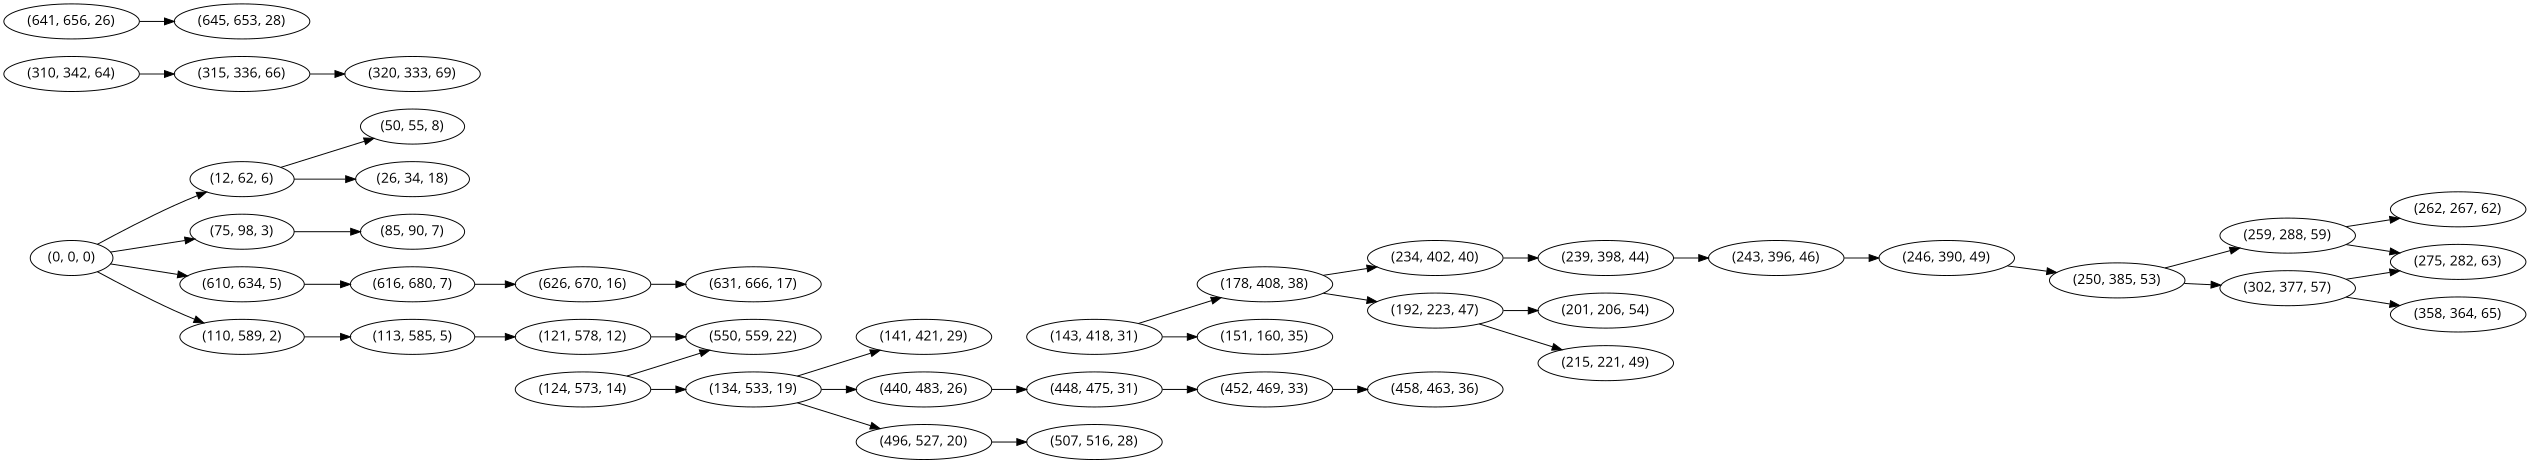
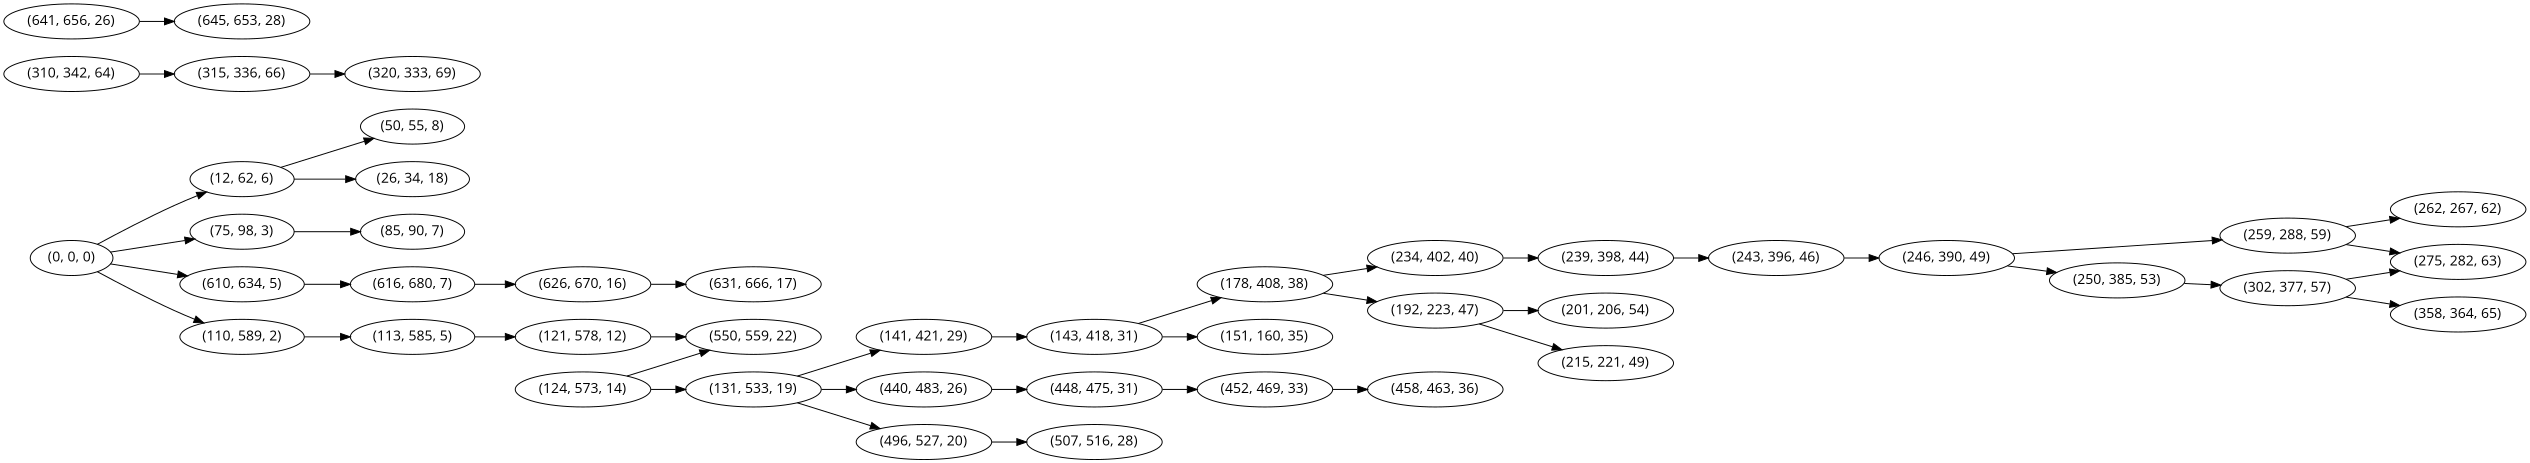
(2198, 259) -> (2112, 247)
none -> (1004, 337)
(753, 389) -> (753, 389)
